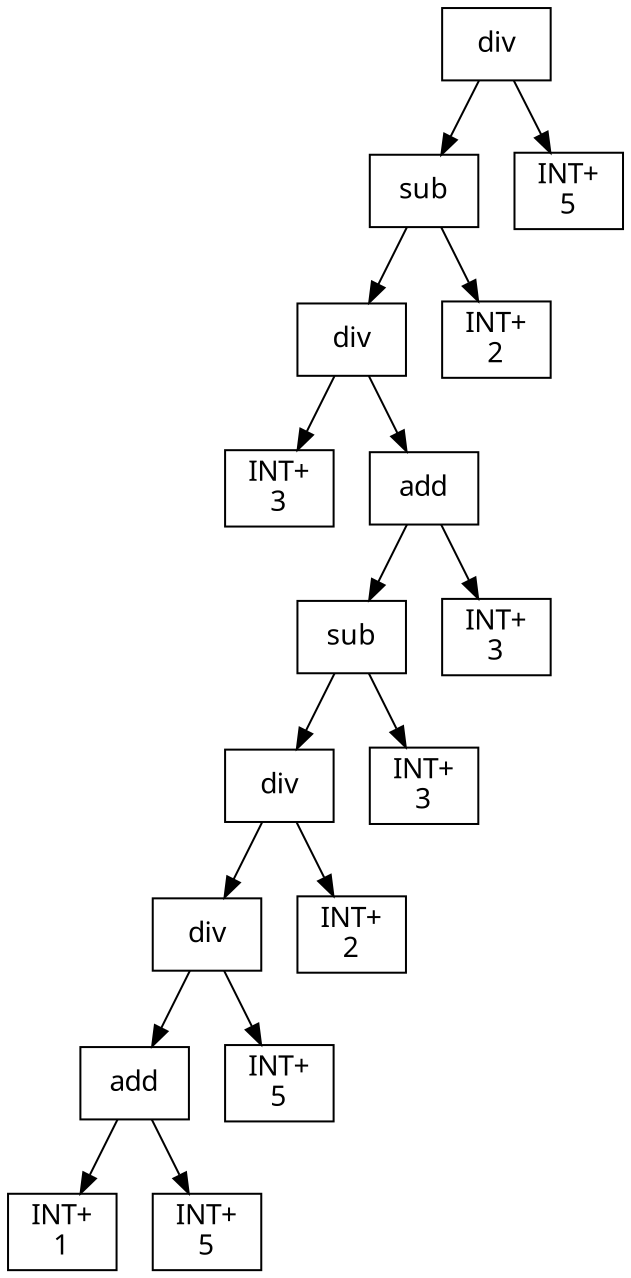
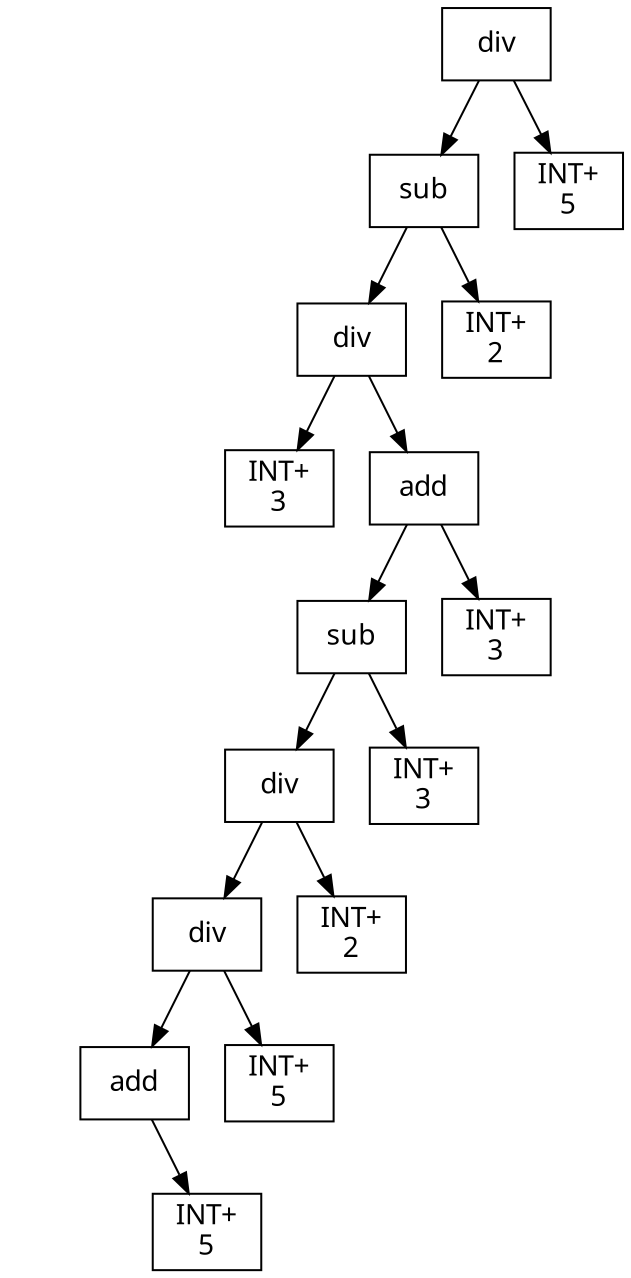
(62, 1232) -> none
